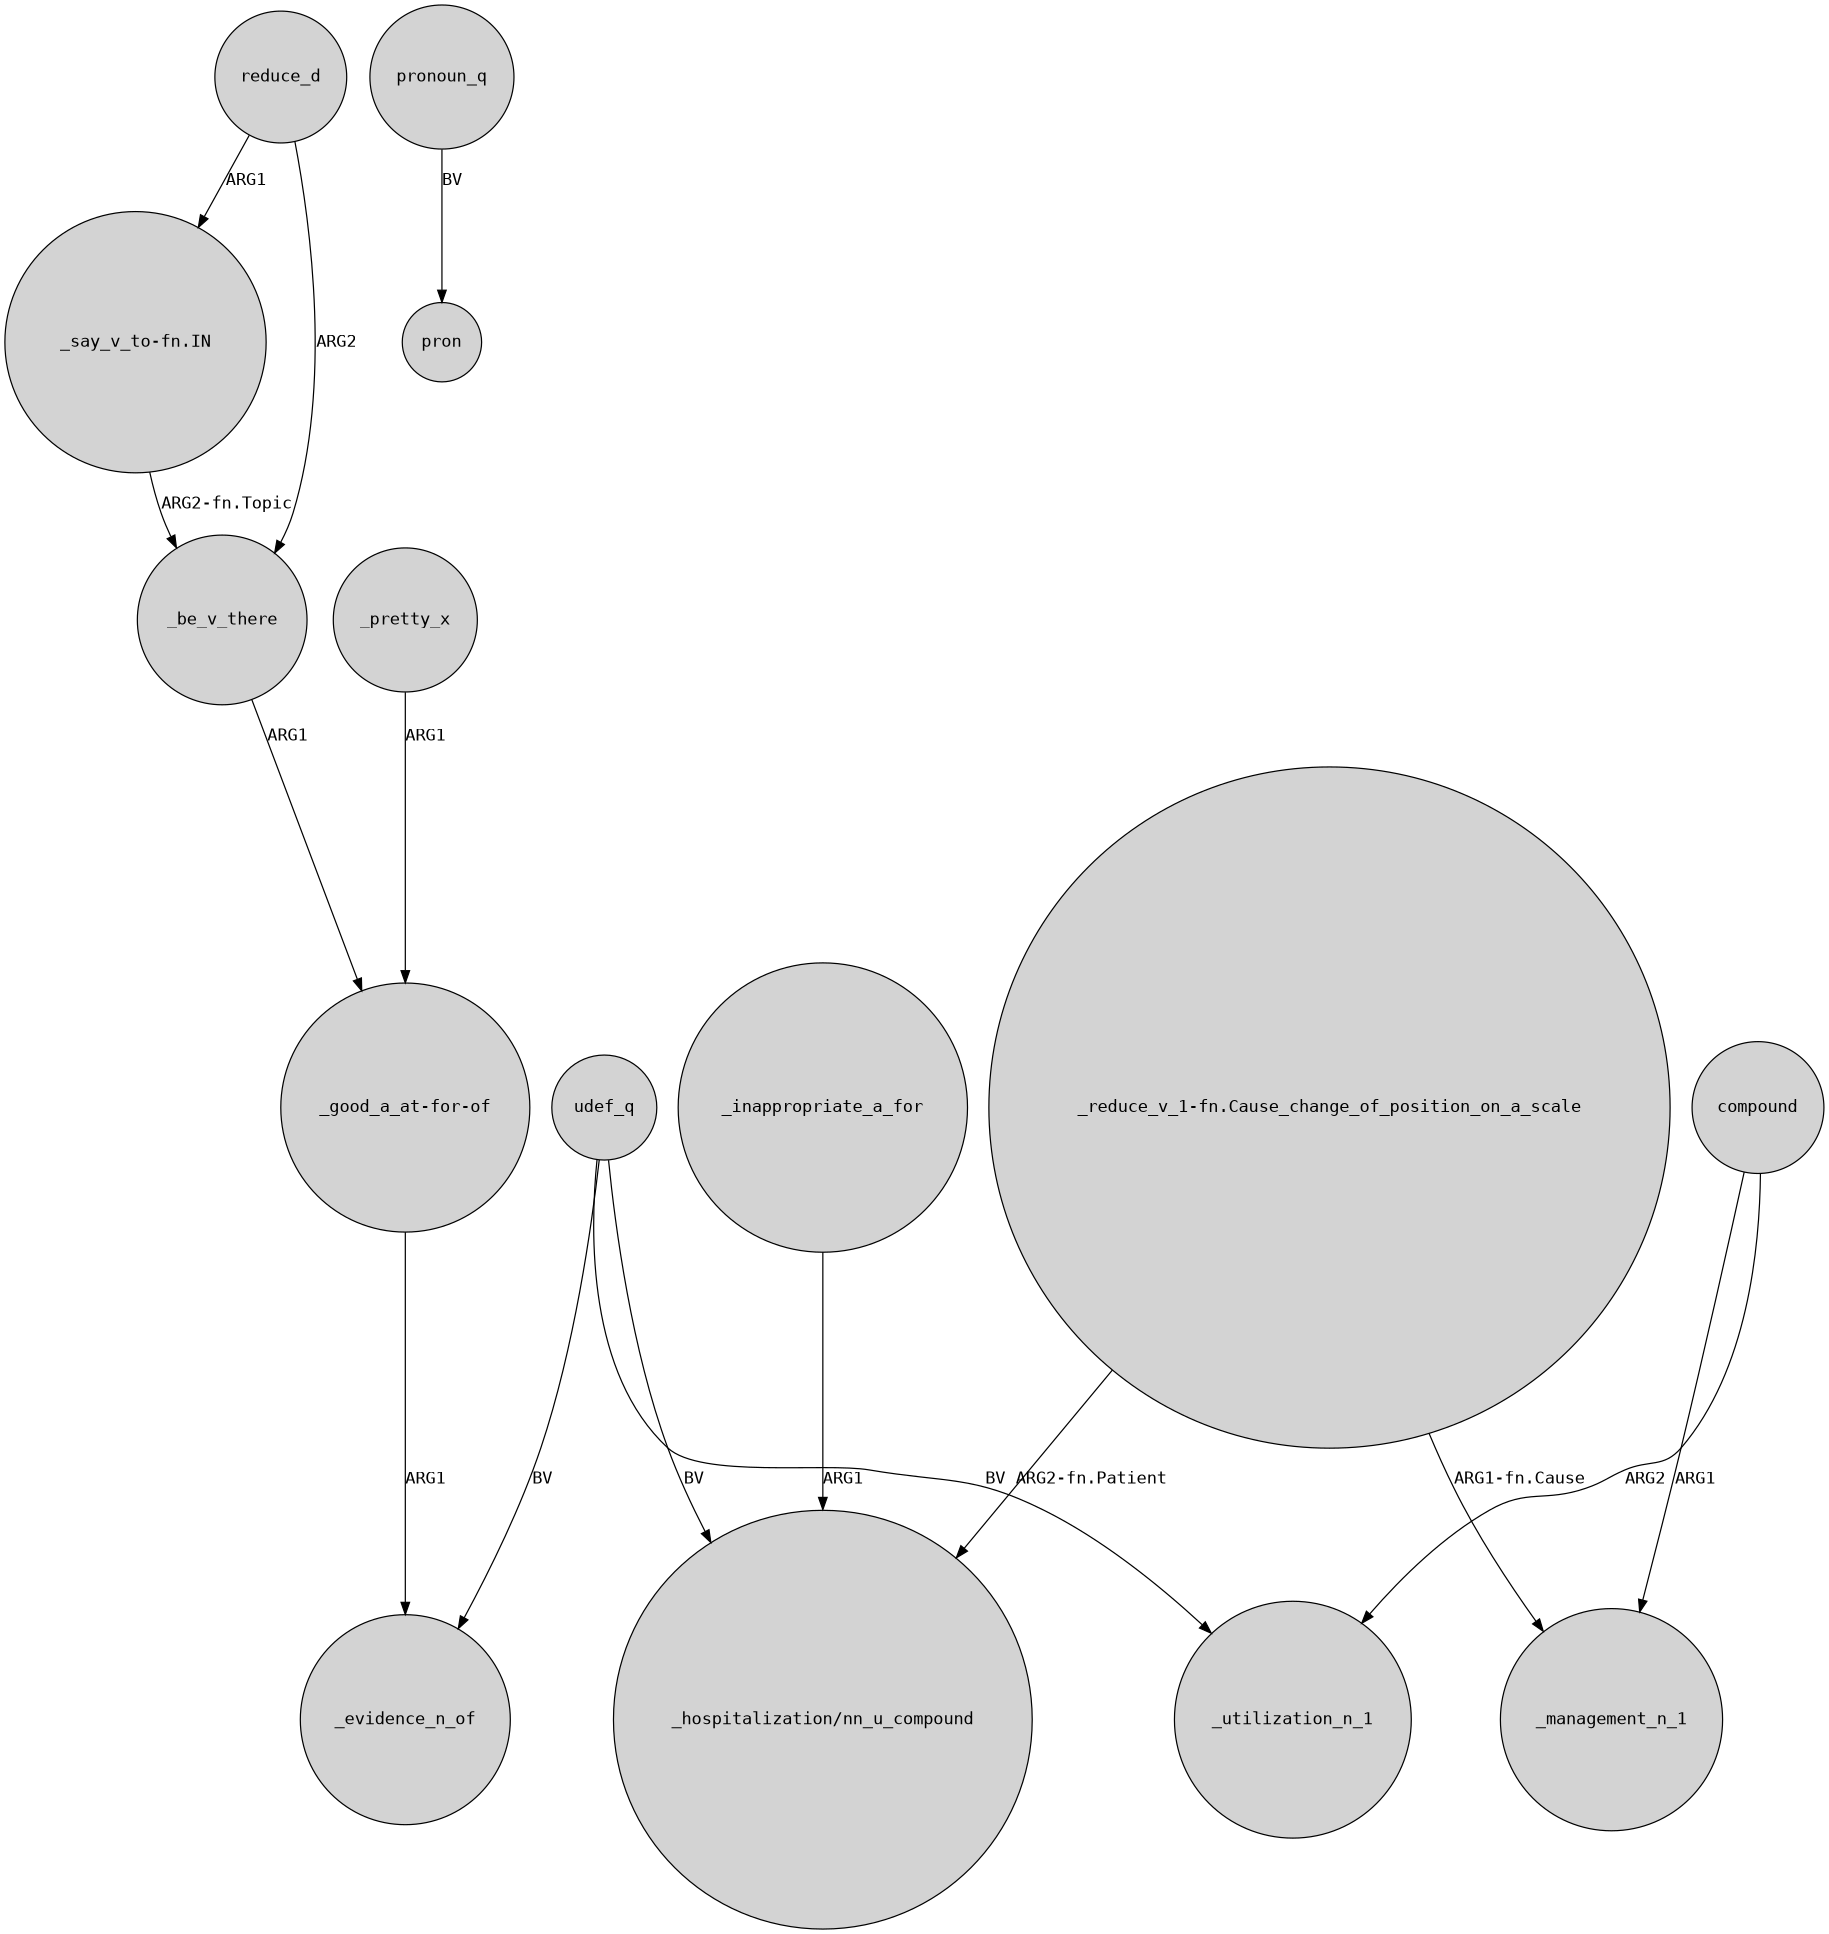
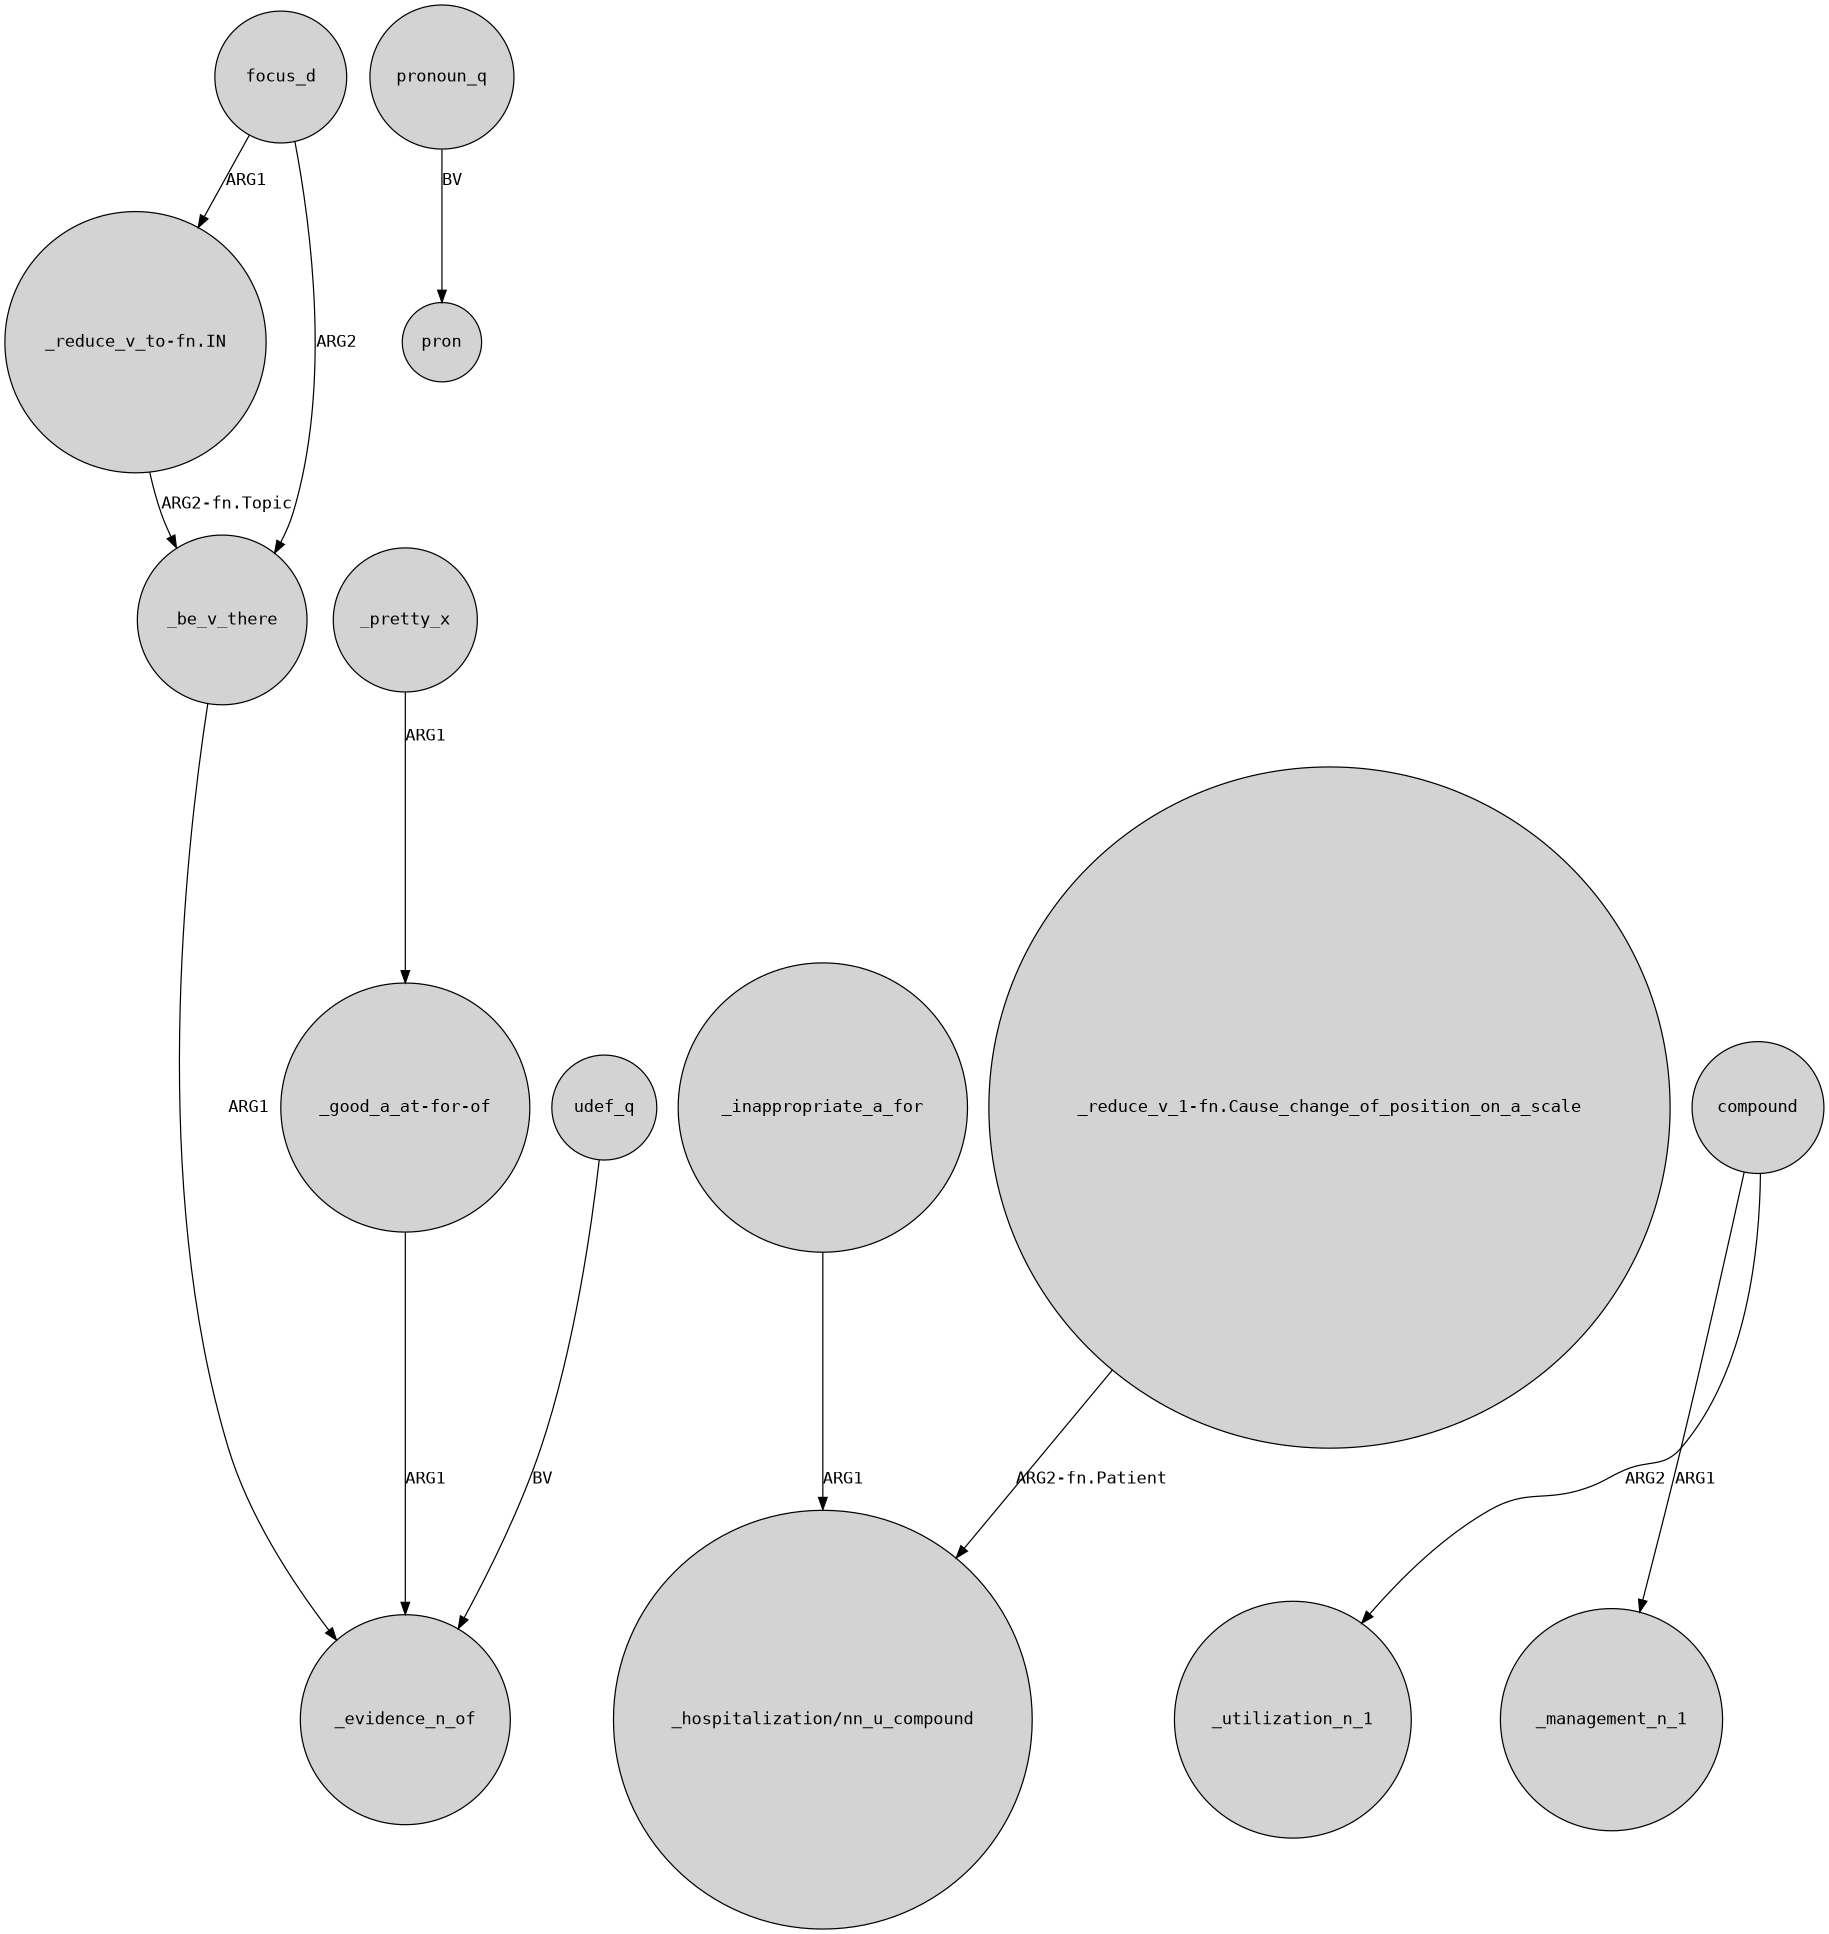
(281, 77) -> (281, 77)
(136, 342) -> (136, 342)
(305, 839) -> (184, 1182)
(639, 1351) -> none
(801, 1468) -> none
(1477, 1530) -> none
